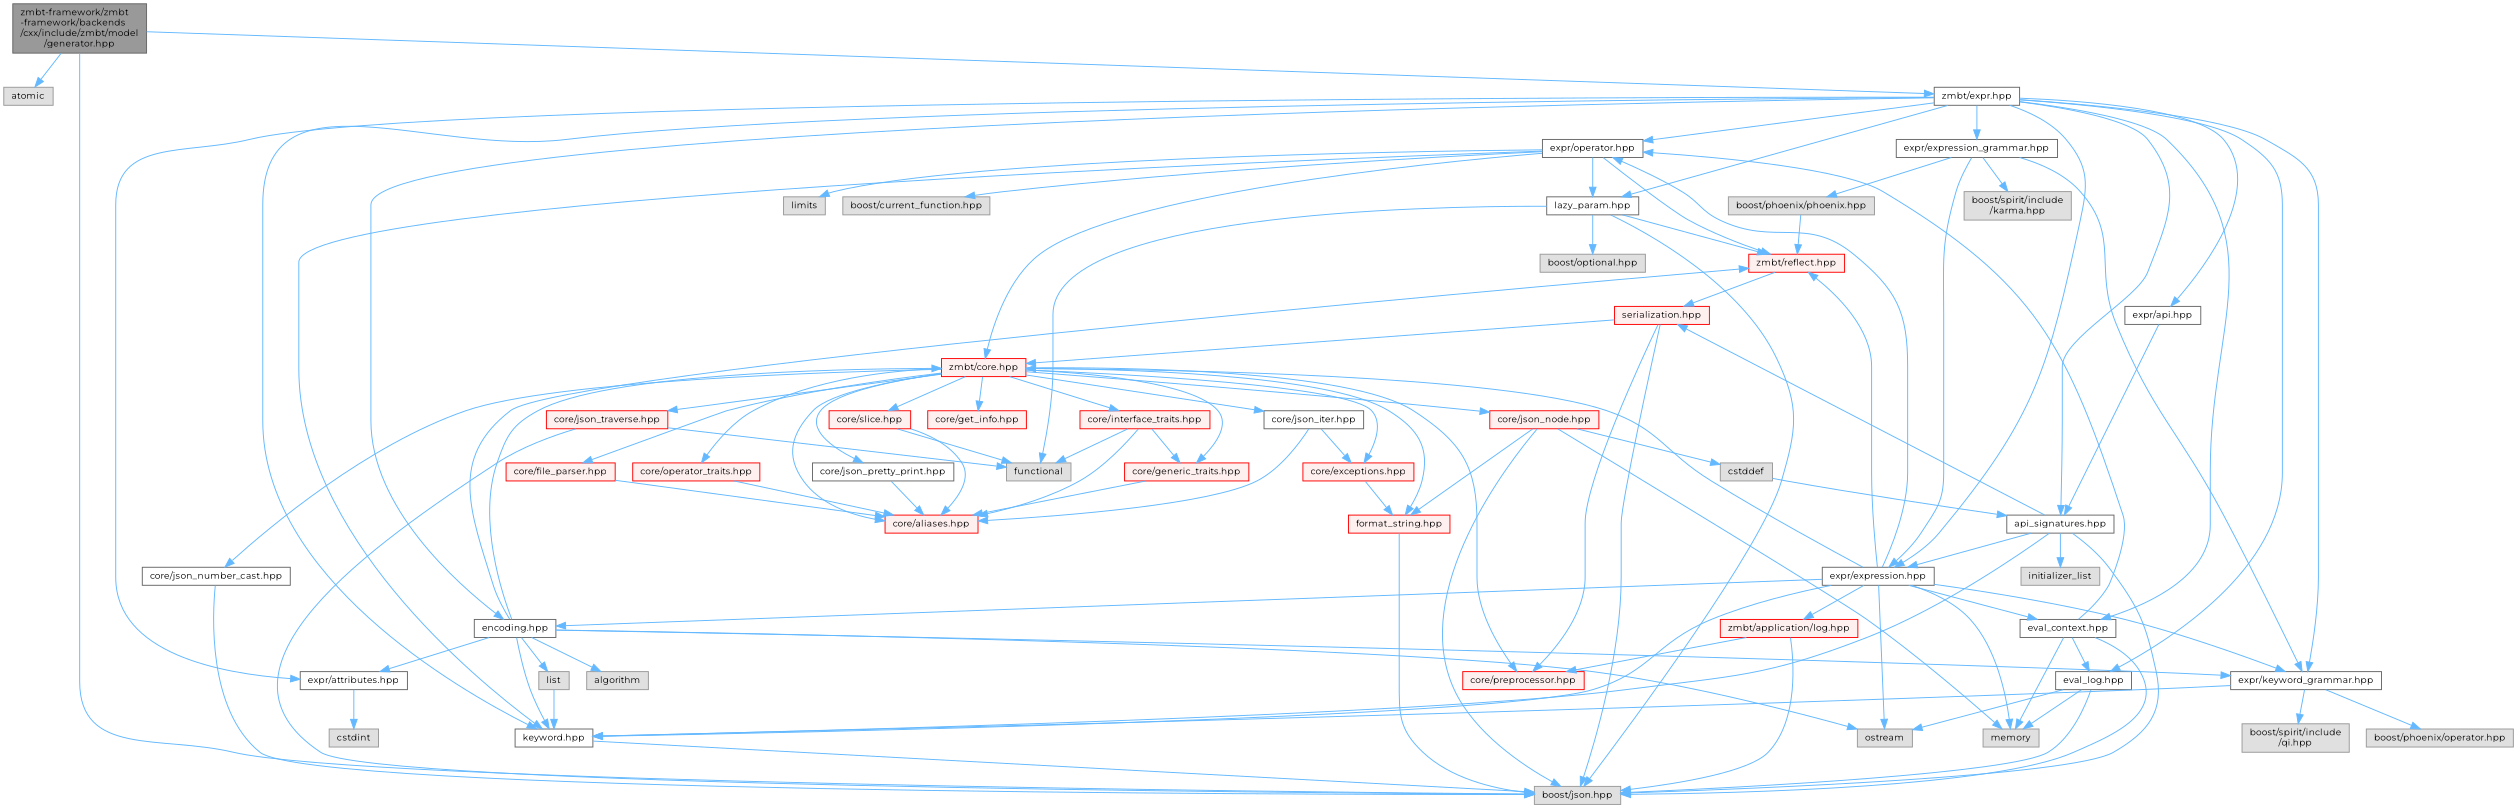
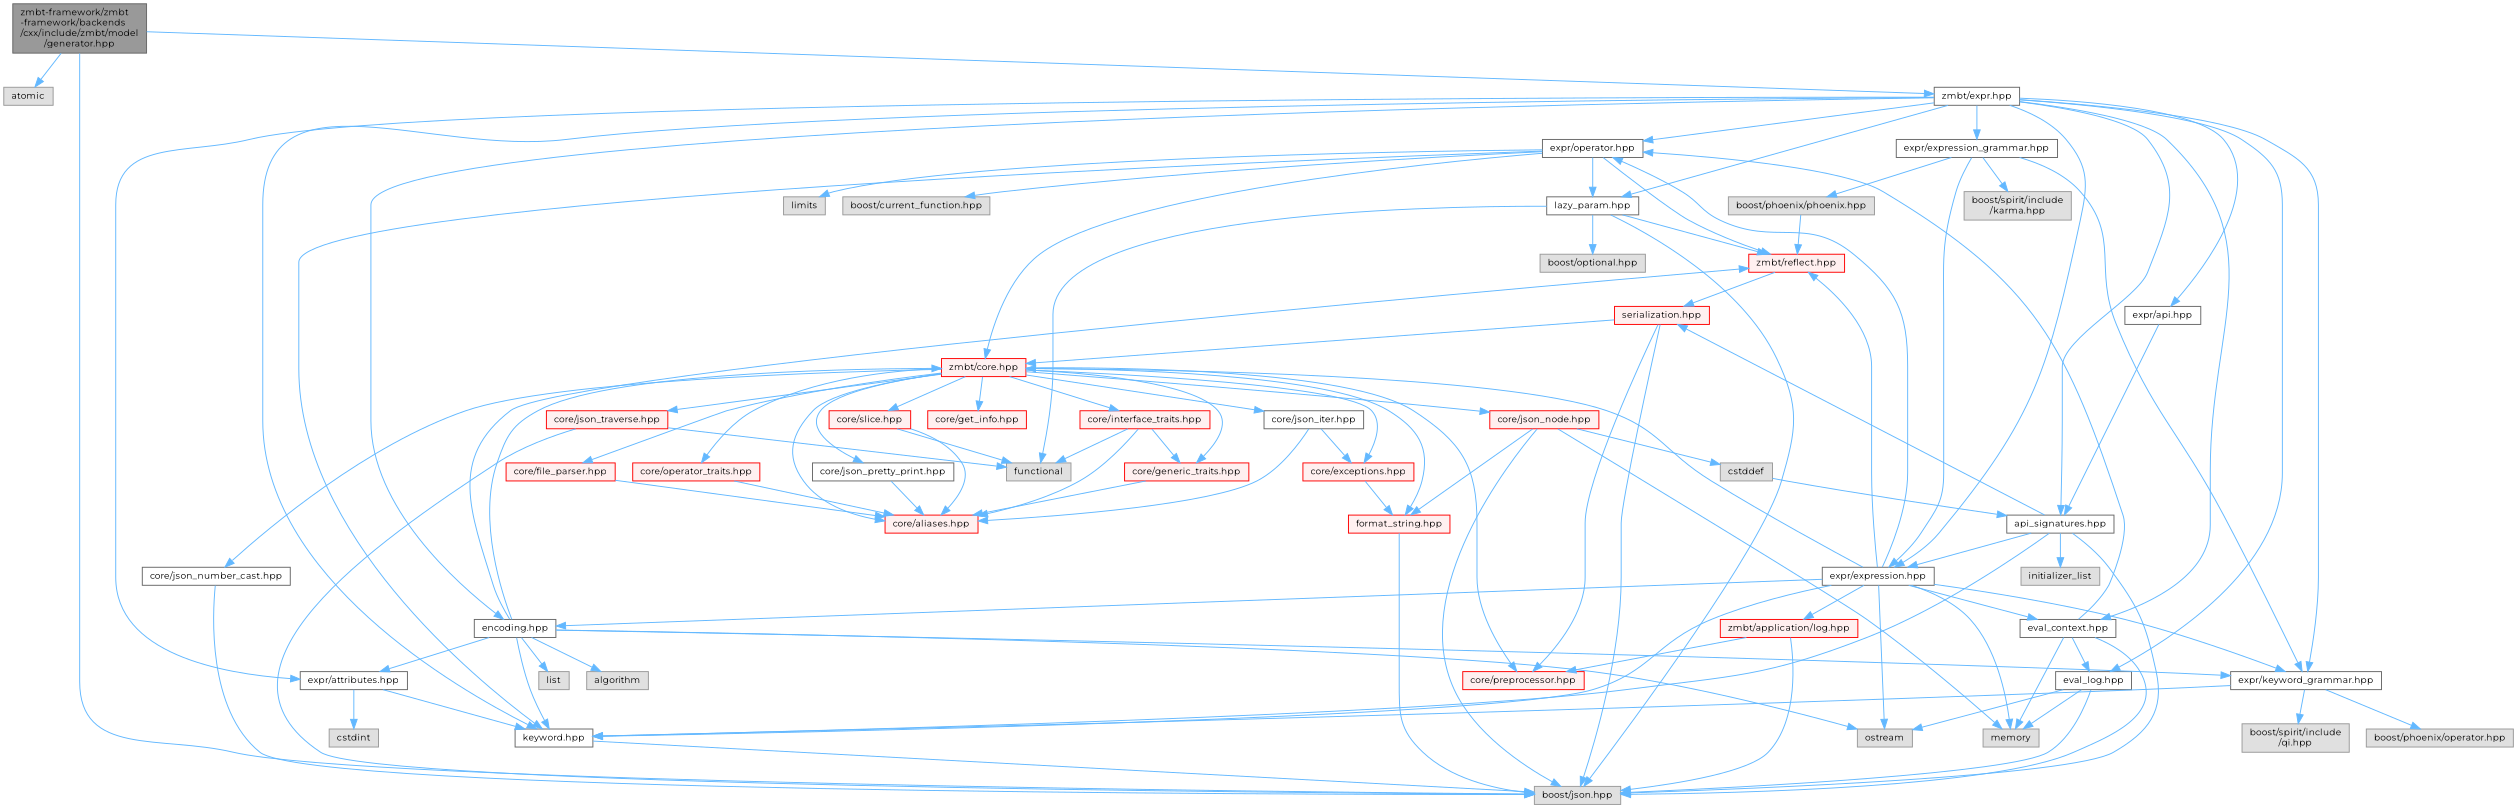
(554, 704) -> (449, 708)
